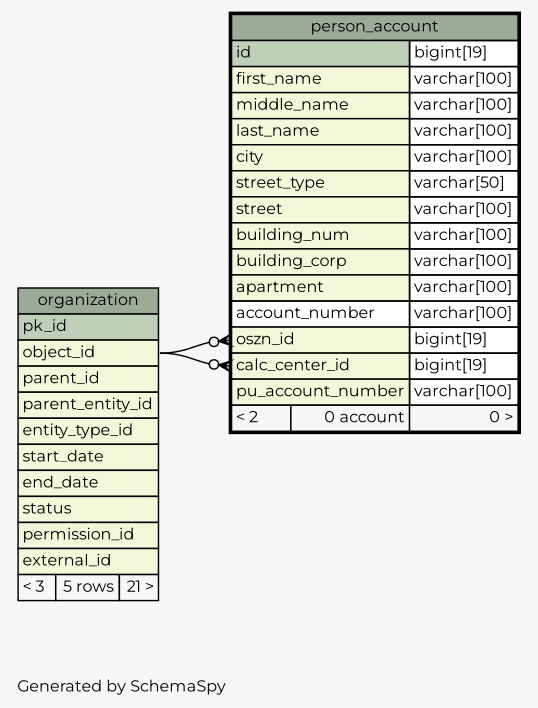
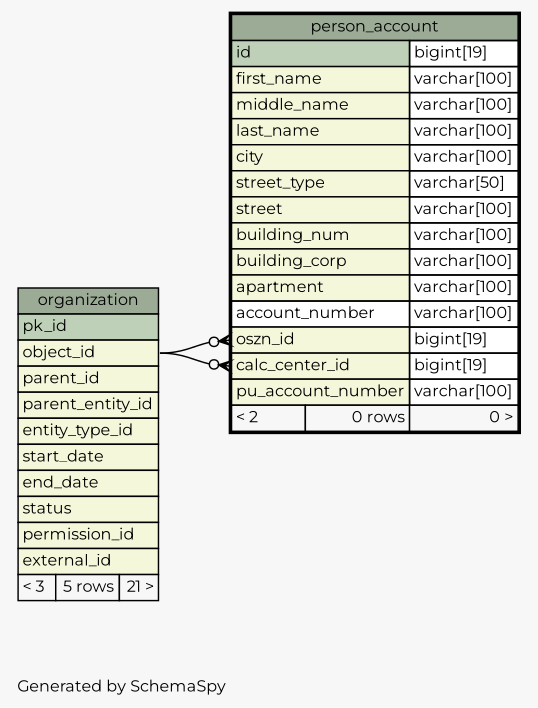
(365, 418) -> (378, 418)
